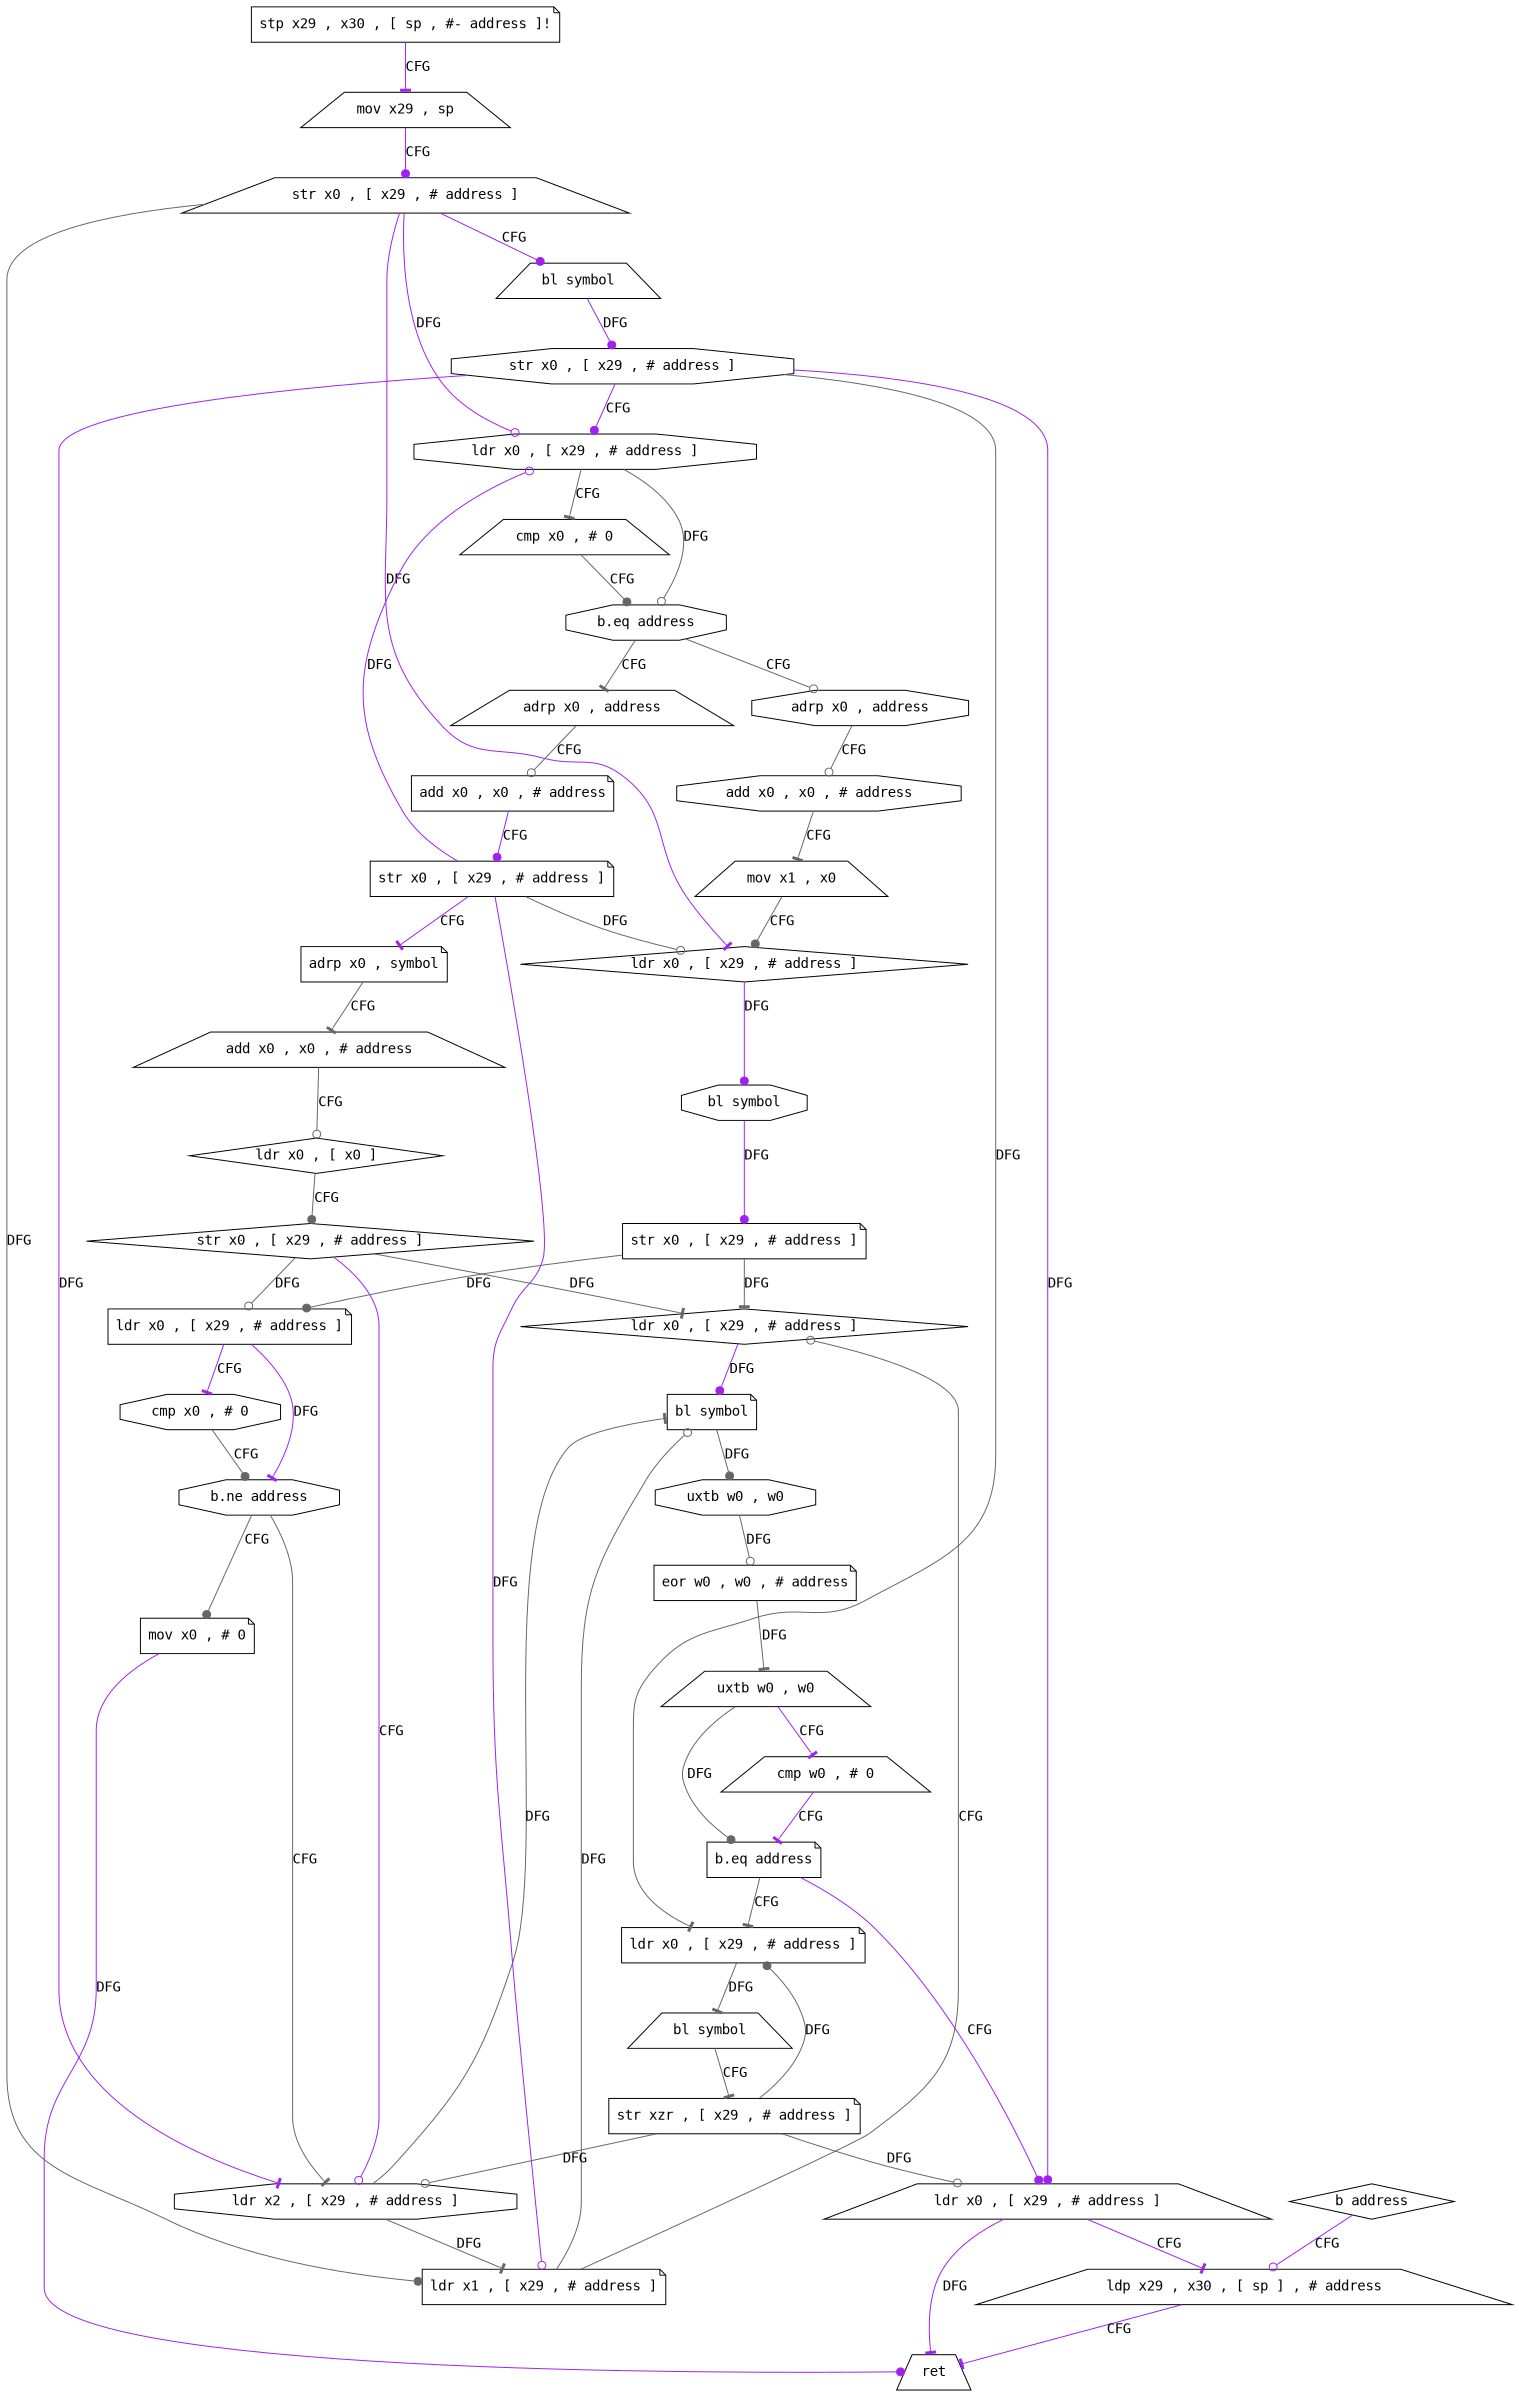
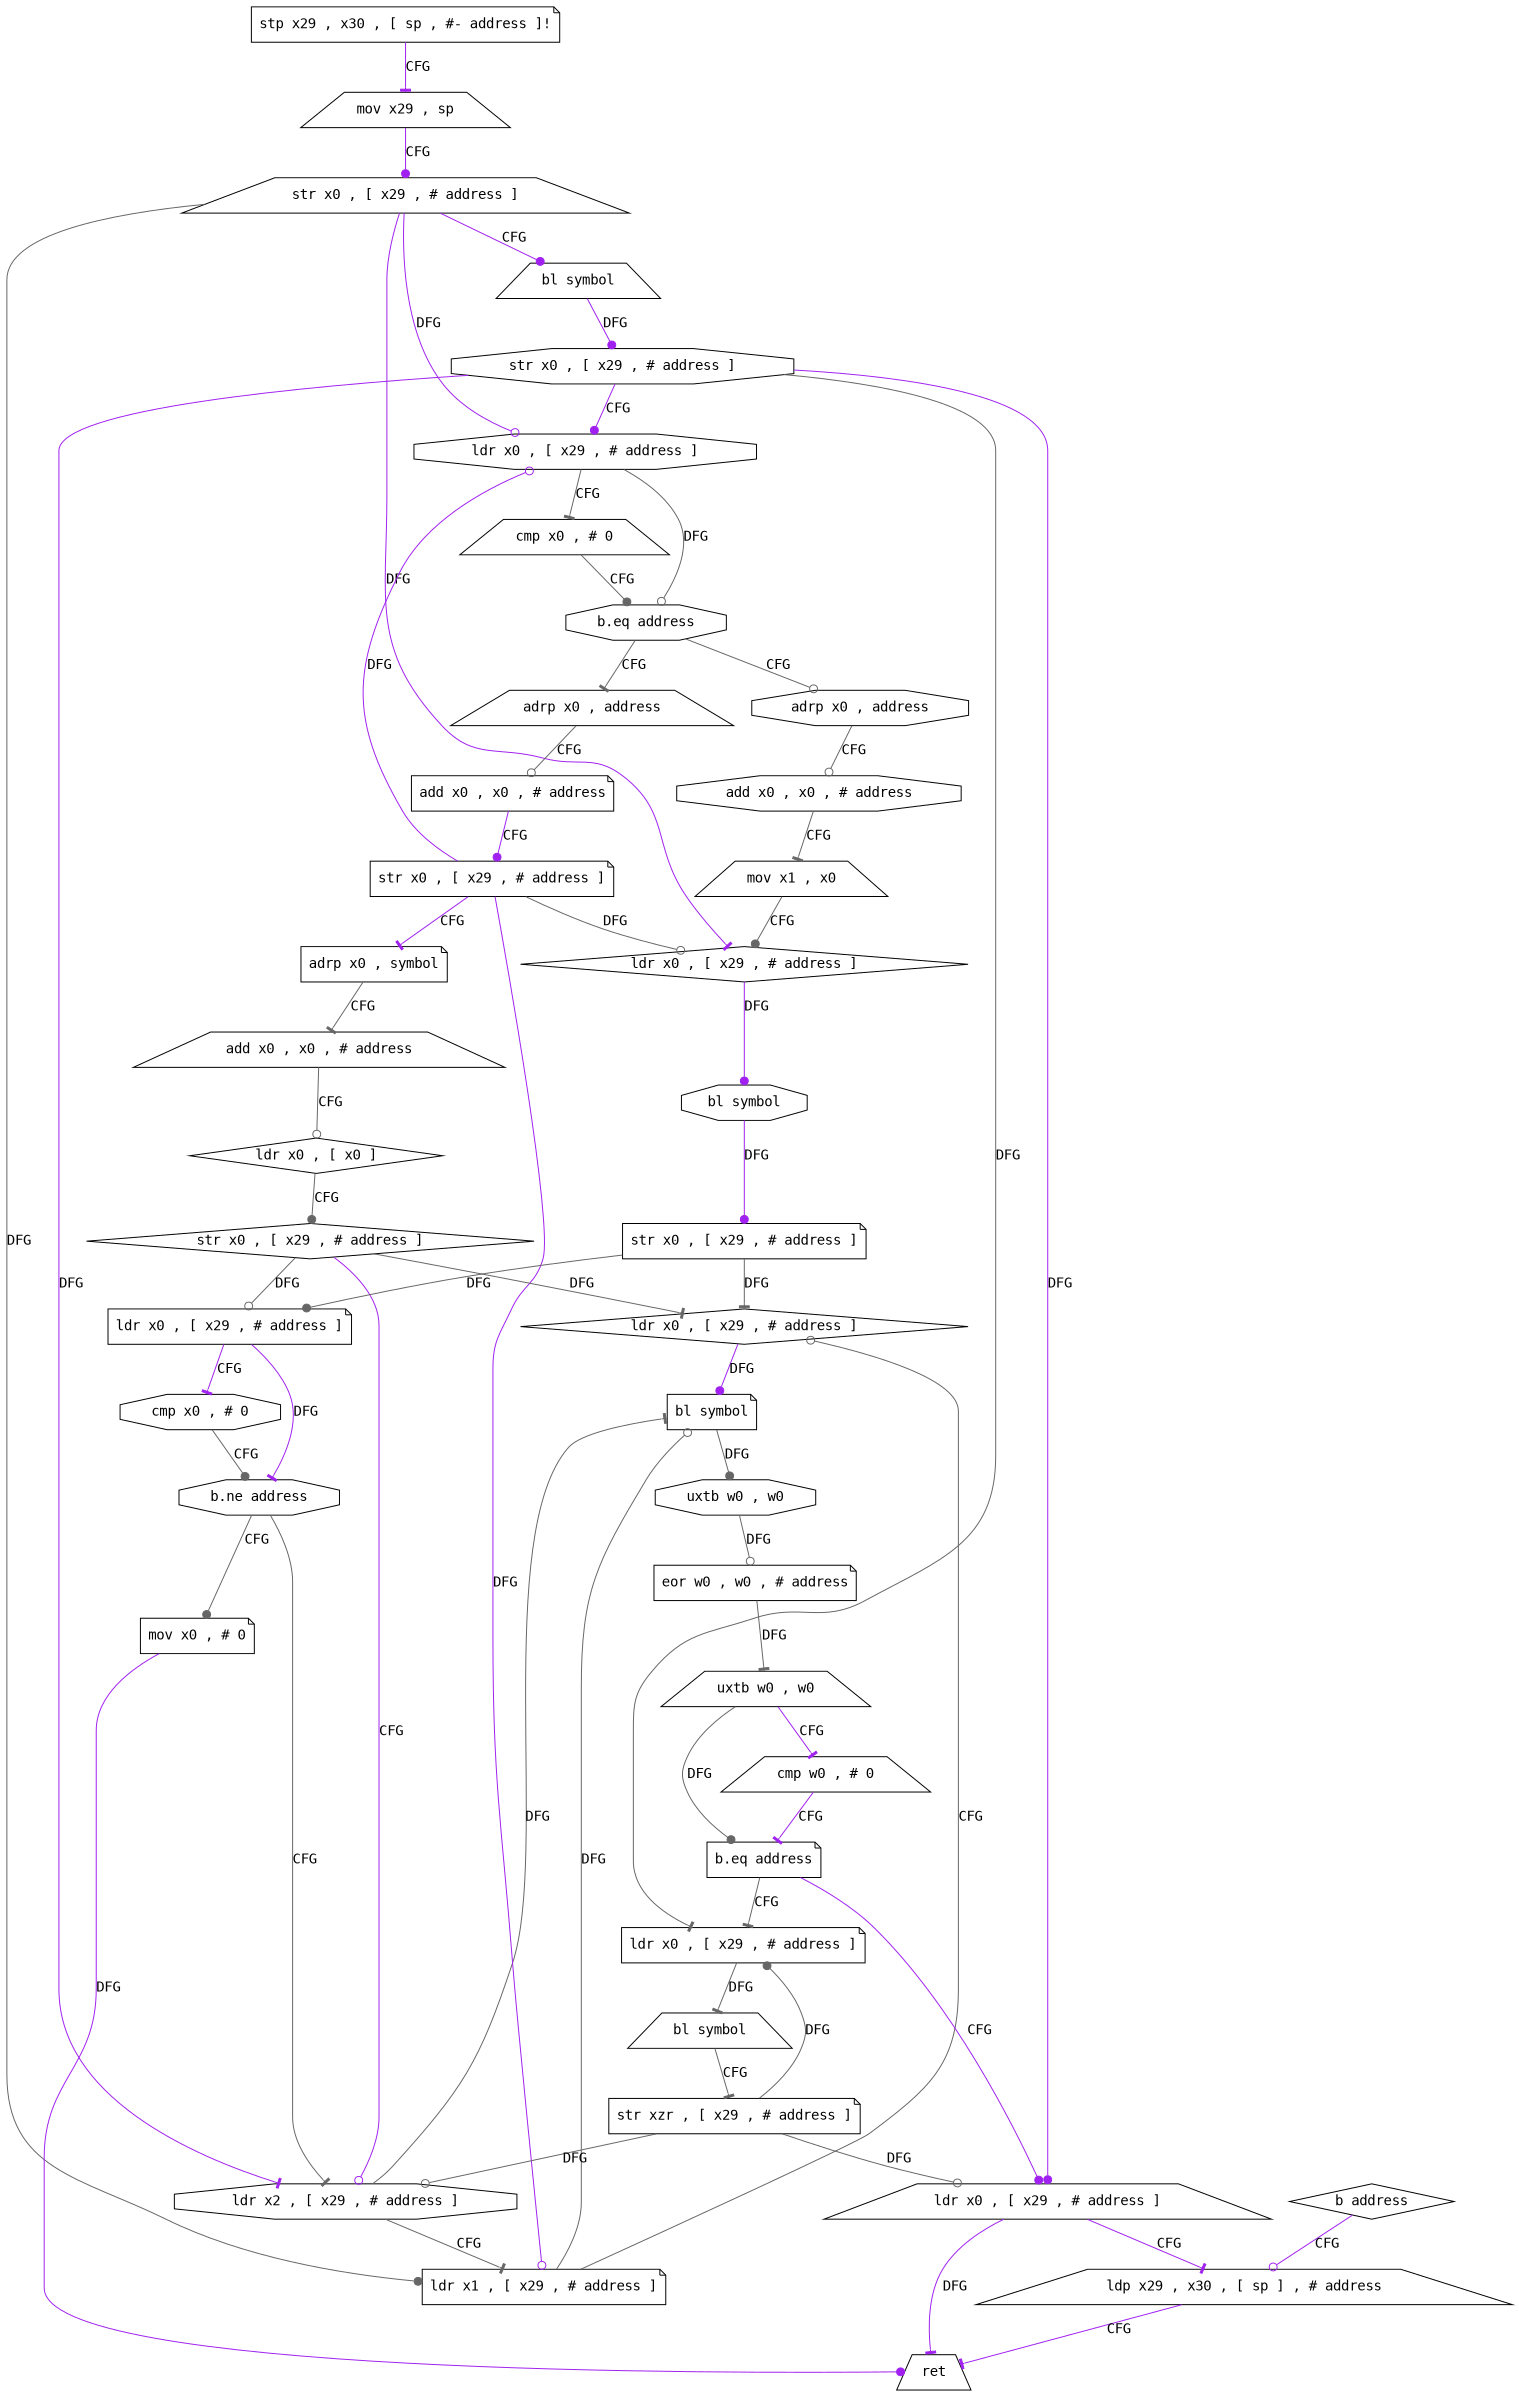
(469, 2244) -> (469, 2244)
